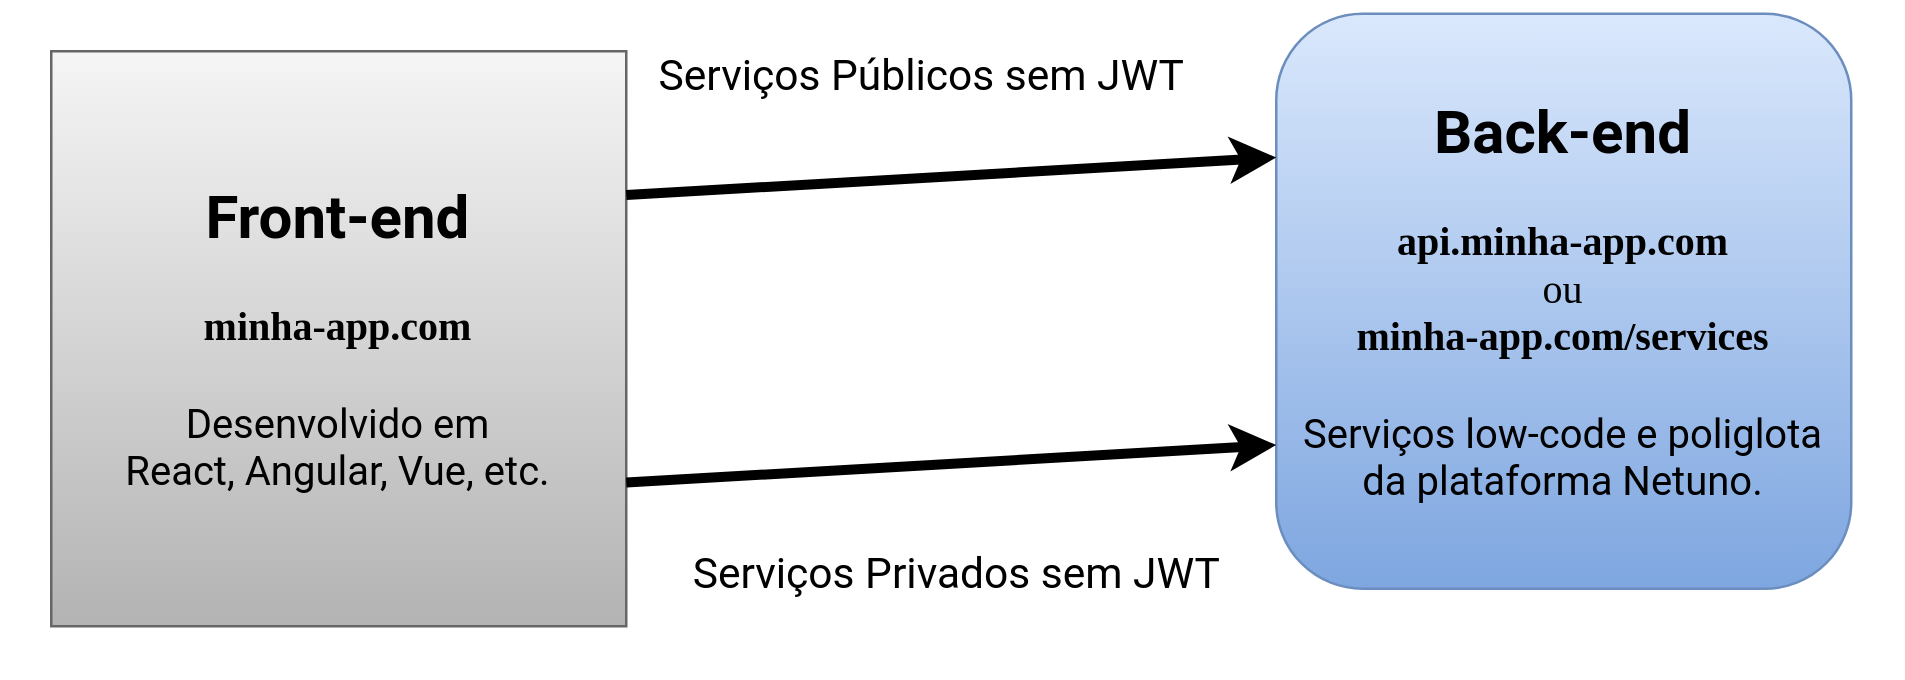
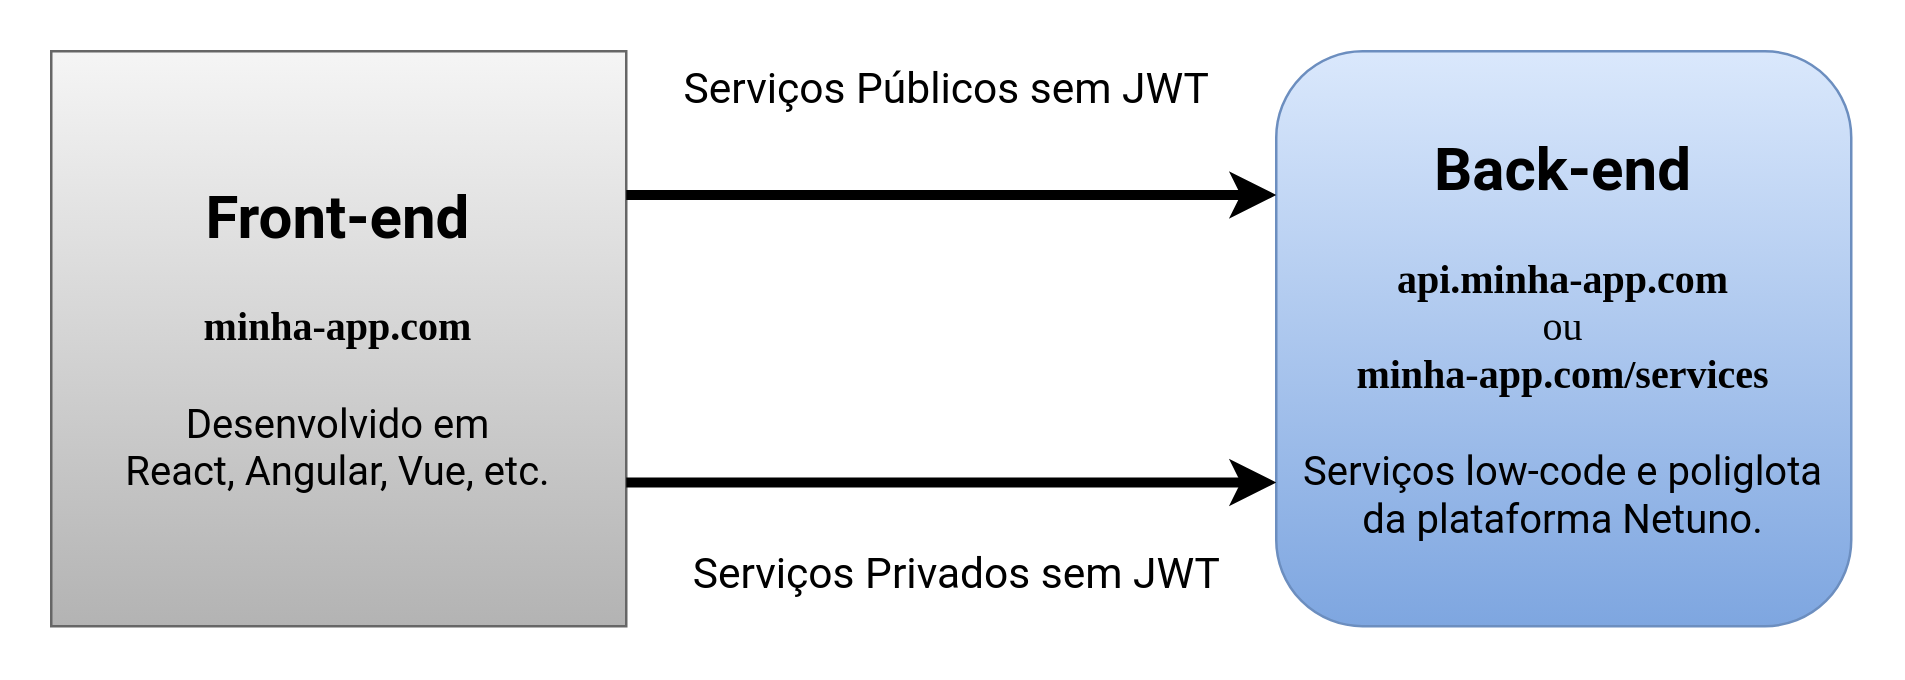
(923, 76) -> (948, 89)
(1564, 301) -> (1564, 339)
